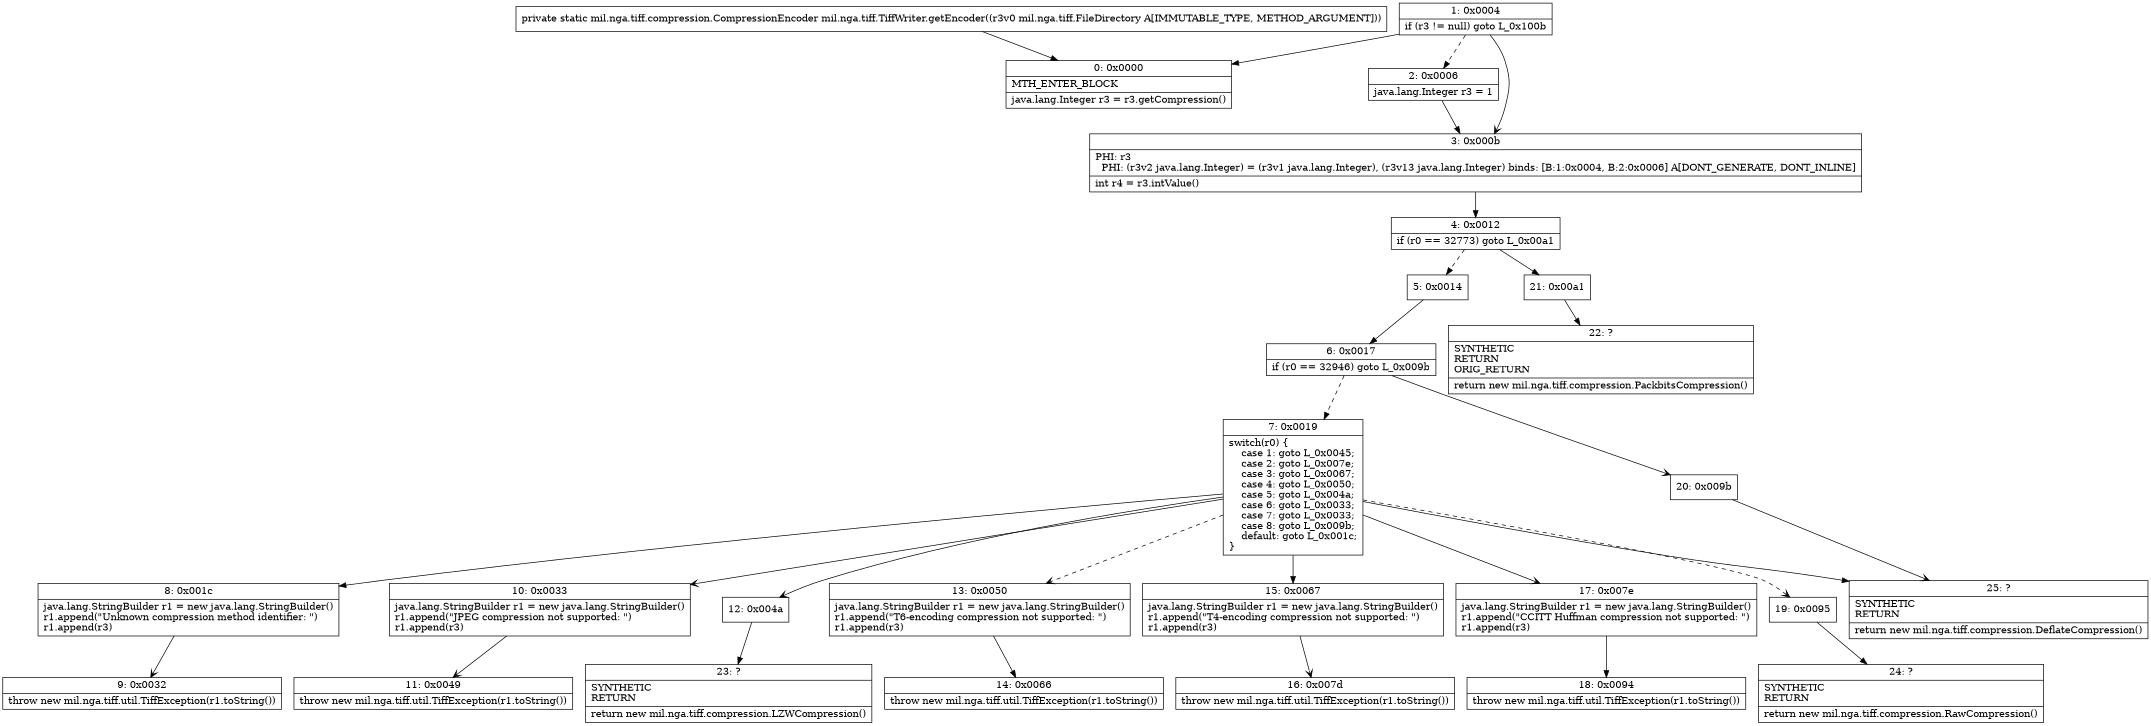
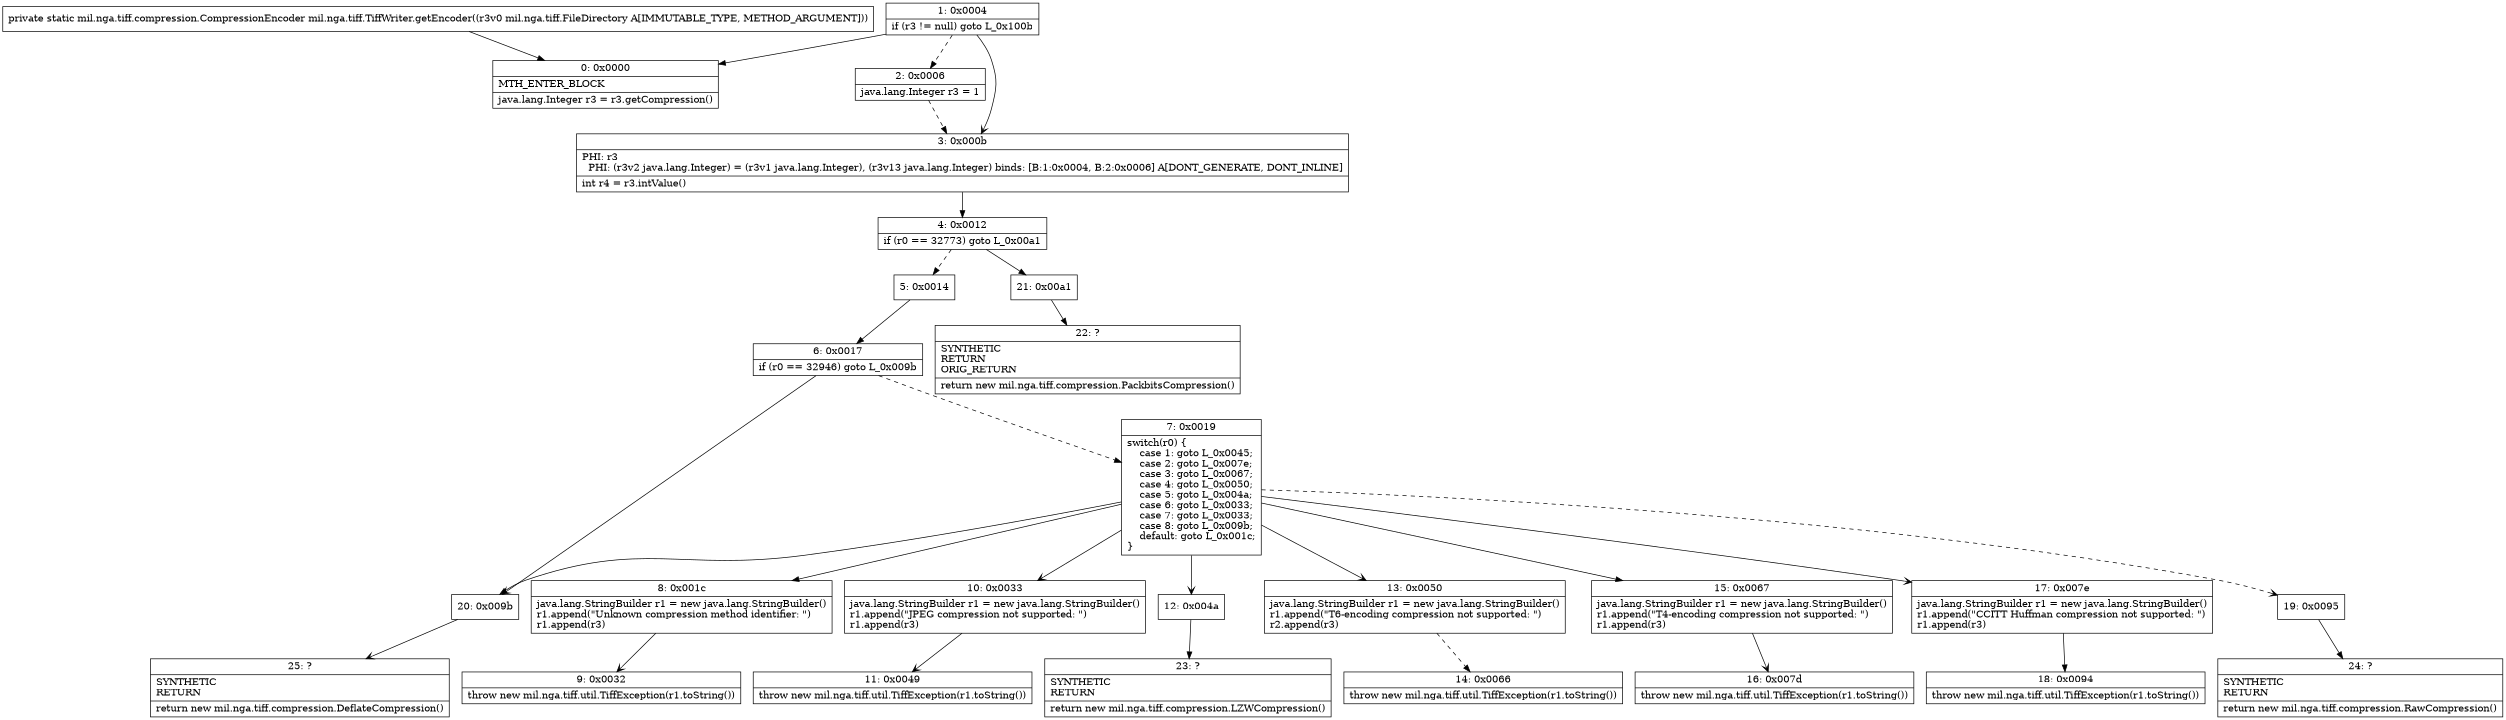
(1449, 114) -> (936, 114)
(1138, 548) -> (1311, 551)
(1722, 564) -> (813, 554)
(869, 628) -> (1304, 625)
(1003, 654) -> (1451, 650)
